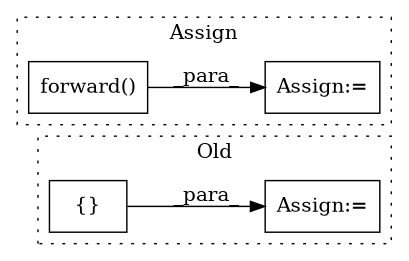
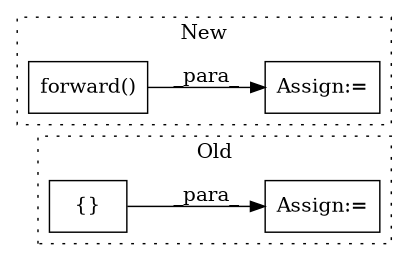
(204, 34) -> (204, 34)
